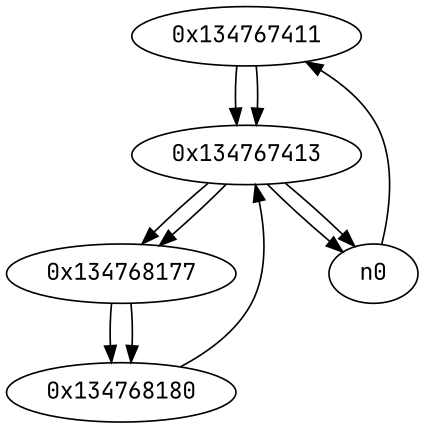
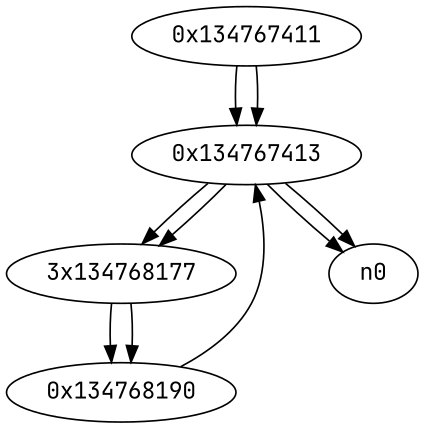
(384, 145) -> none
(121, 274) -> (121, 274)
(121, 392) -> (121, 392)
